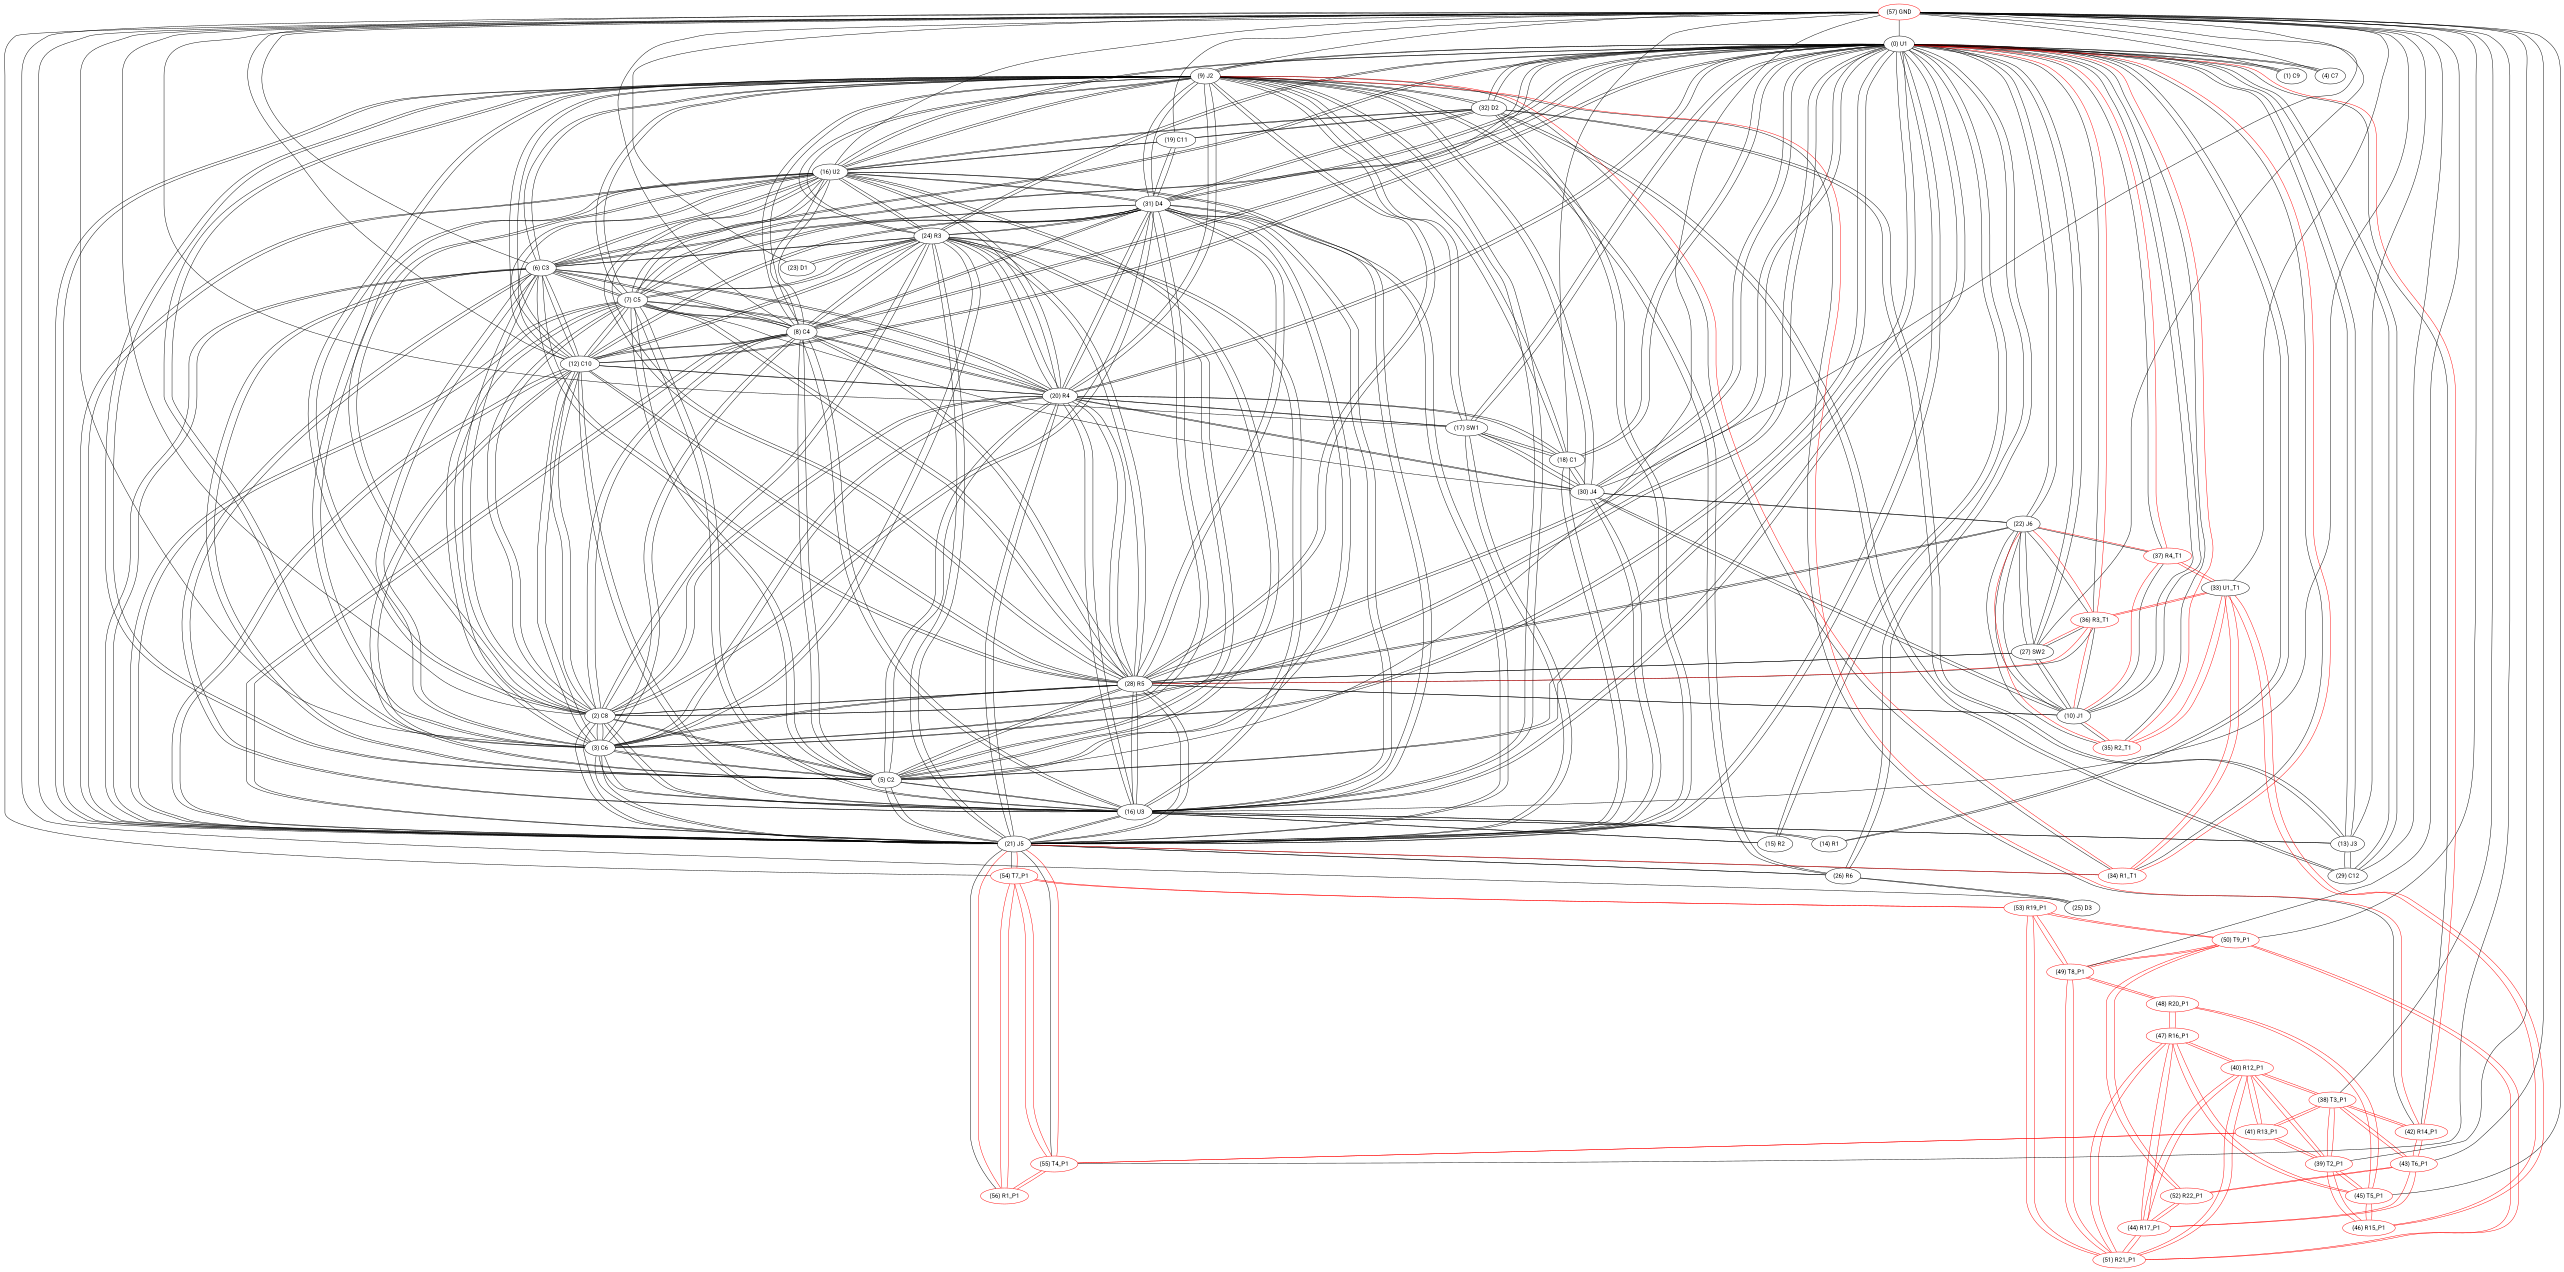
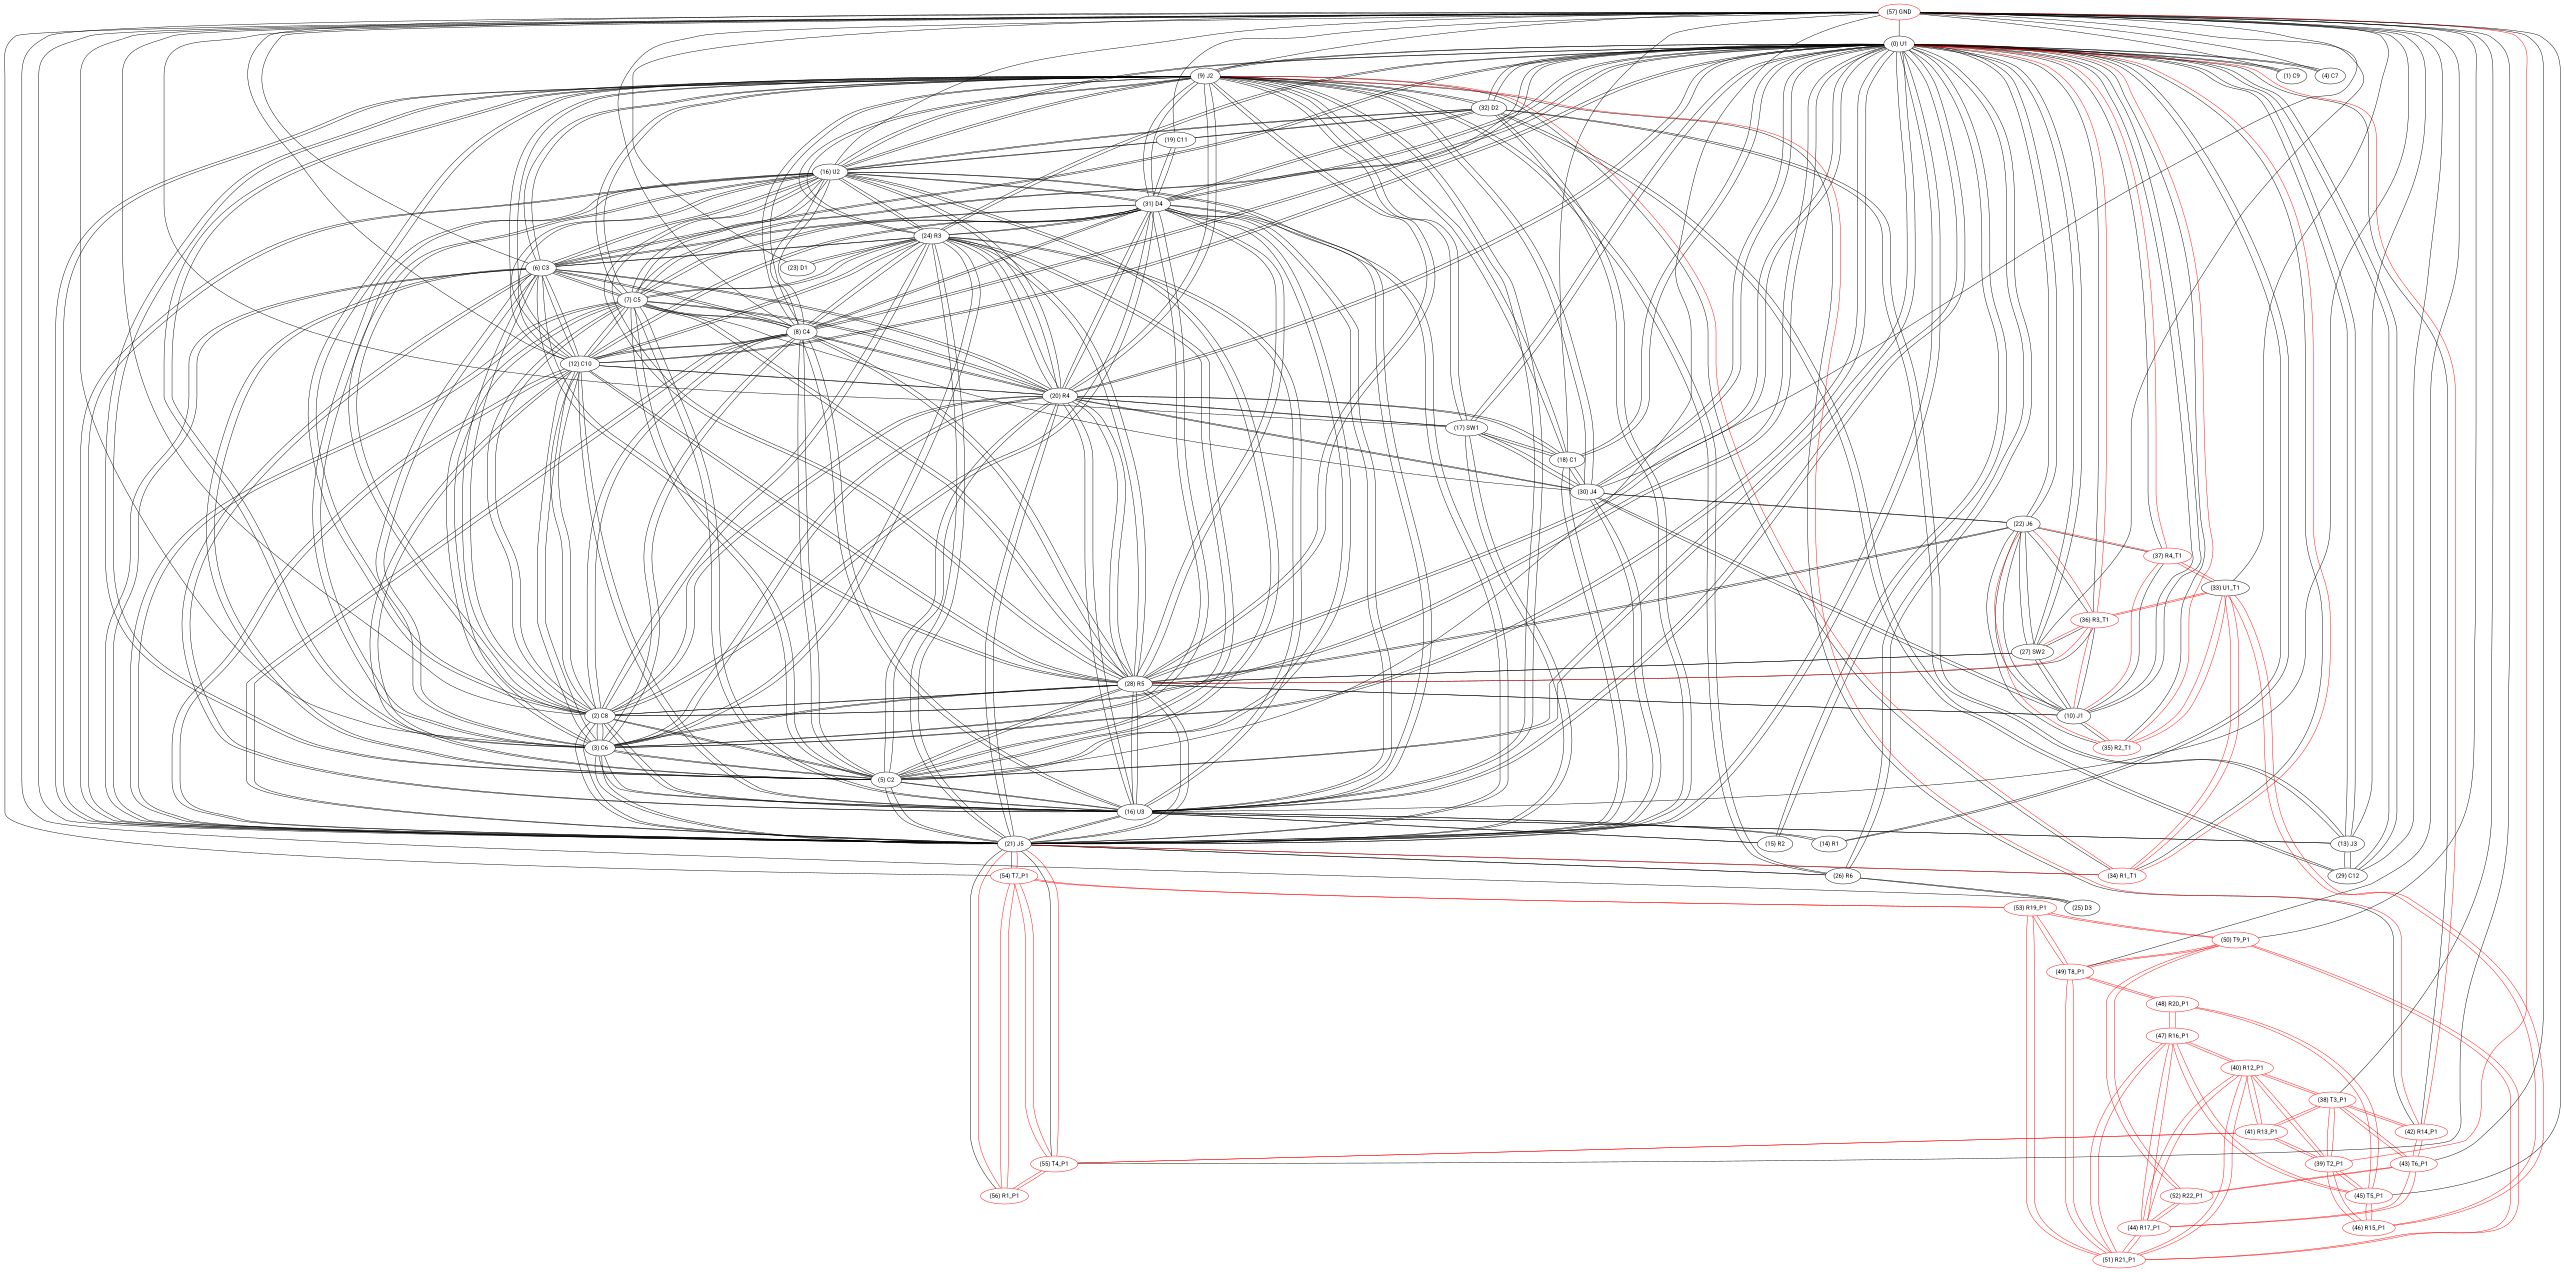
(2527, 357) -> (2527, 357)
